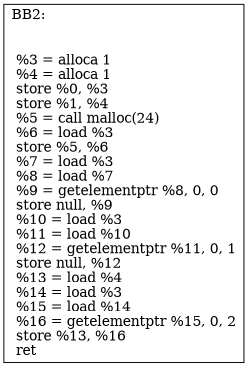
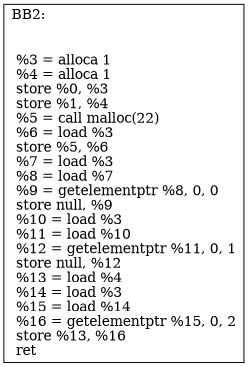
(86, 119) -> (86, 119)
